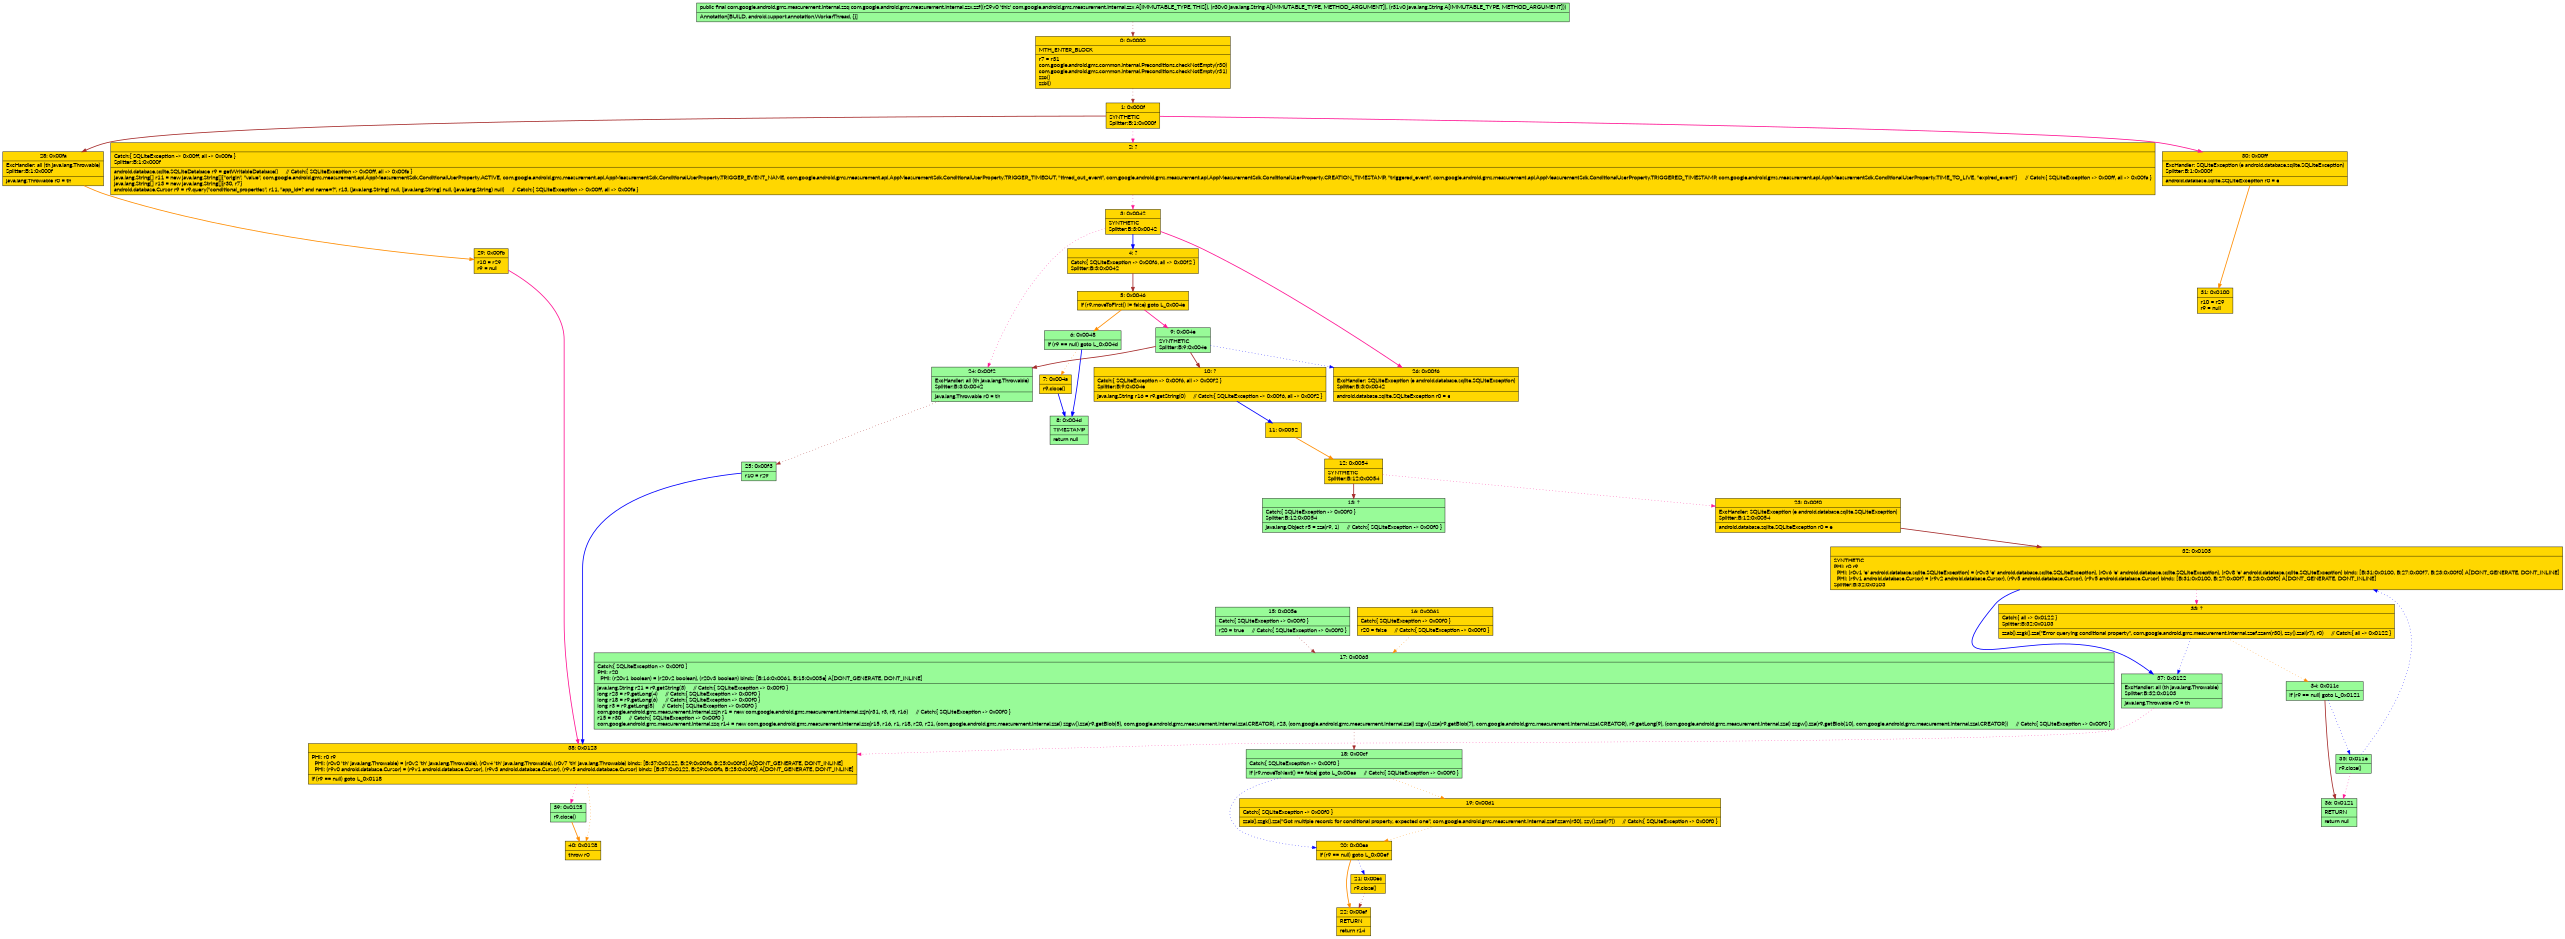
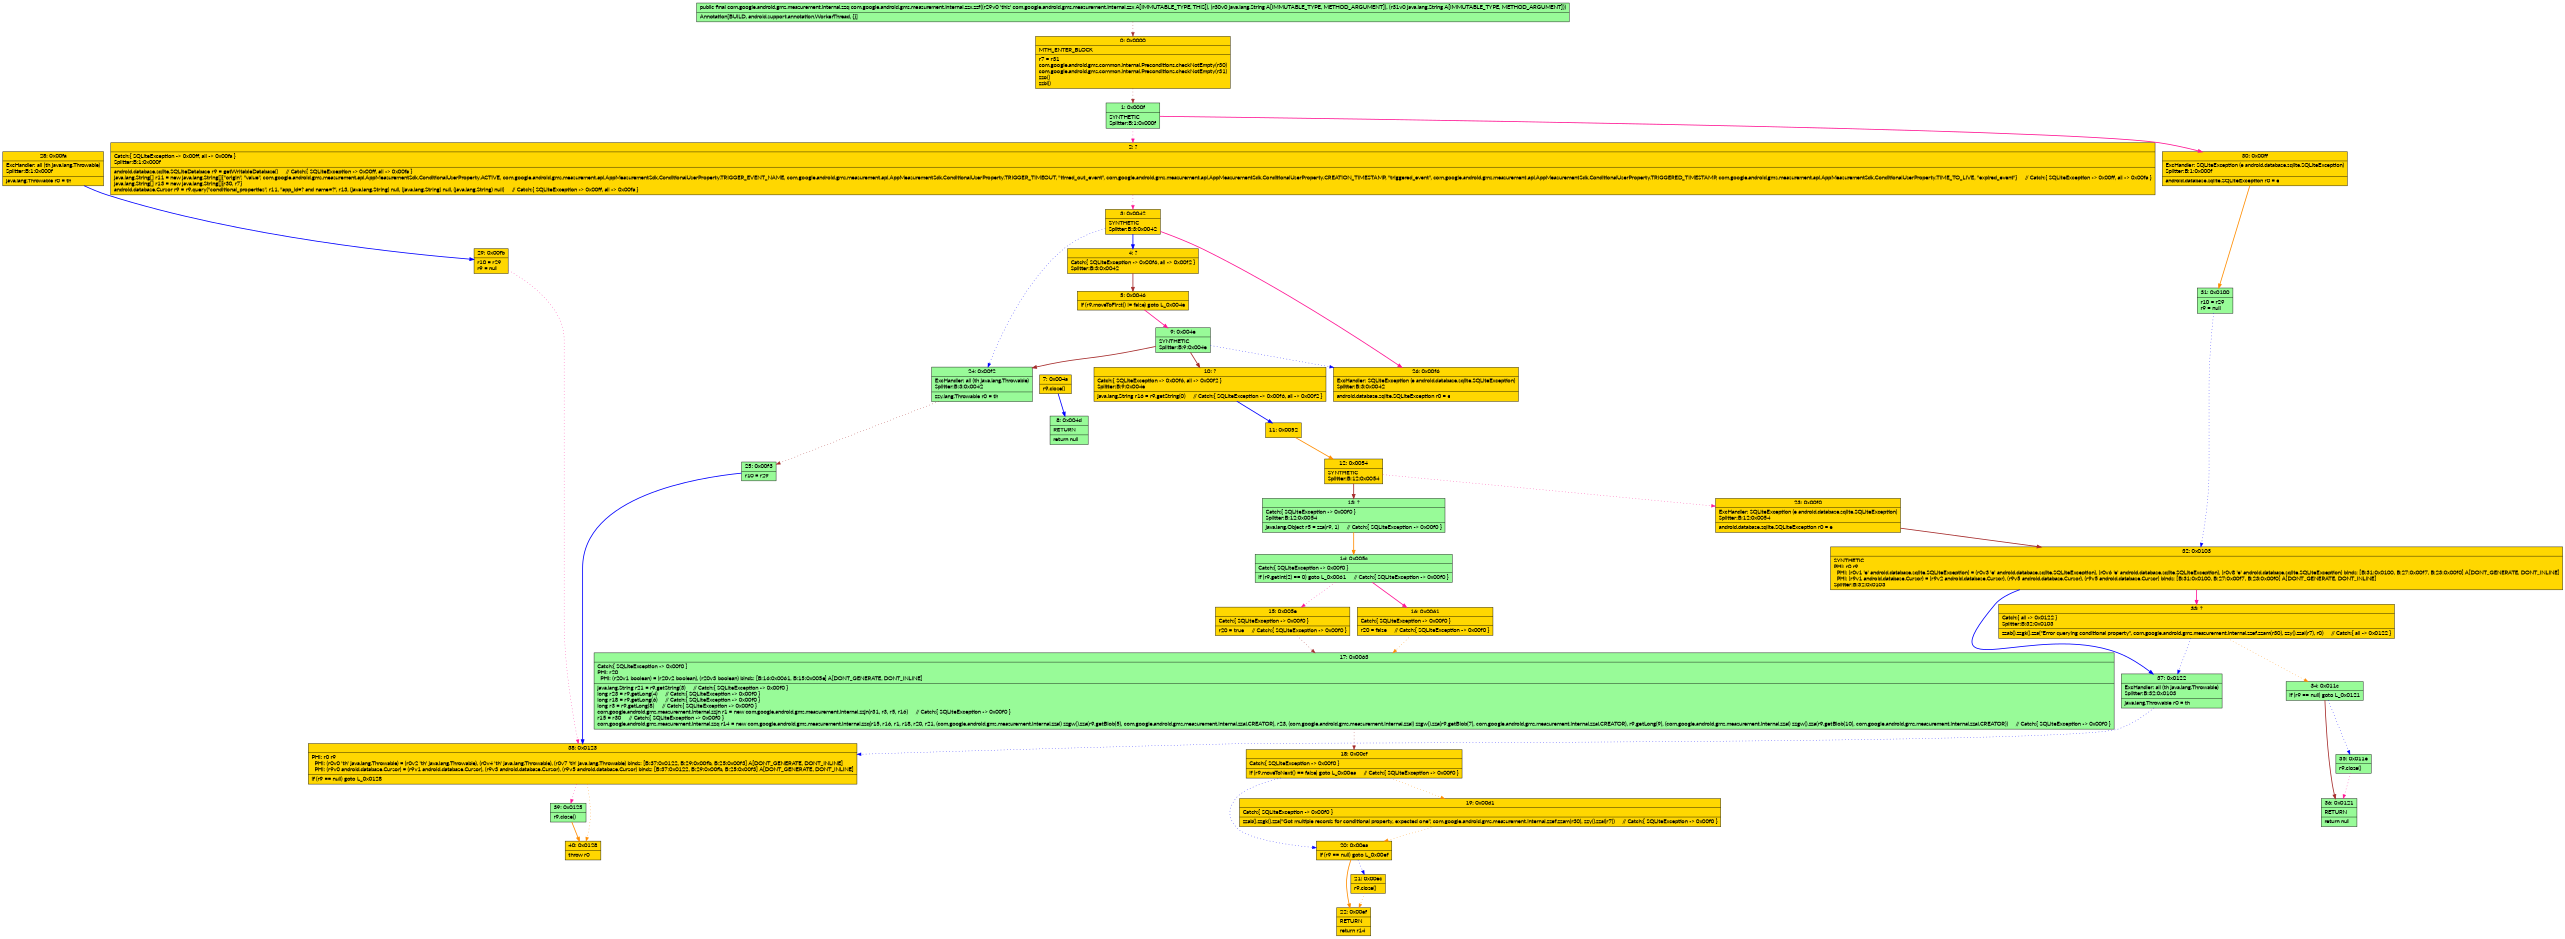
(1133, 116) -> (1133, 116)
(595, 120) -> none
(274, 234) -> (274, 234)
(1033, 282) -> (1033, 282)
(2215, 301) -> (2215, 301)
(1083, 340) -> none
(968, 397) -> (967, 397)
(1069, 430) -> (1064, 430)
(564, 494) -> (564, 494)
none -> (1354, 568)
(2197, 595) -> (2197, 595)
(1283, 621) -> (1283, 621)
(2407, 671) -> (2209, 428)
(1511, 743) -> (1511, 743)
(1354, 764) -> (1354, 764)
(347, 779) -> (347, 779)
(1363, 899) -> (1363, 899)
